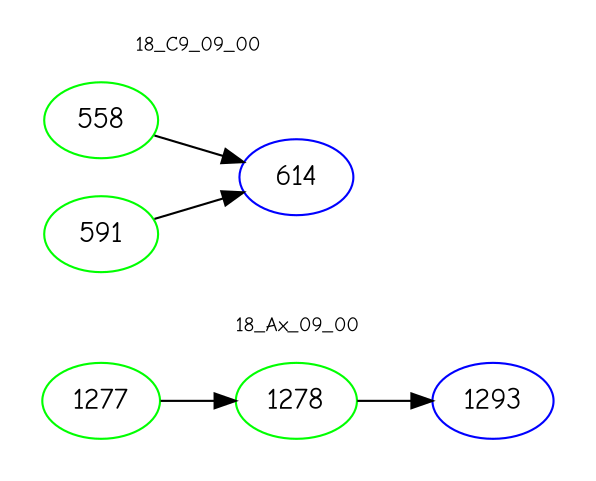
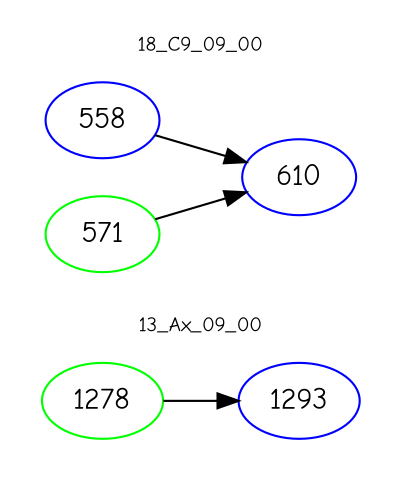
(101, 120) -> (103, 120)
(296, 177) -> (299, 177)
(101, 234) -> (103, 234)
(298, 326) -> (201, 326)
(101, 401) -> none
